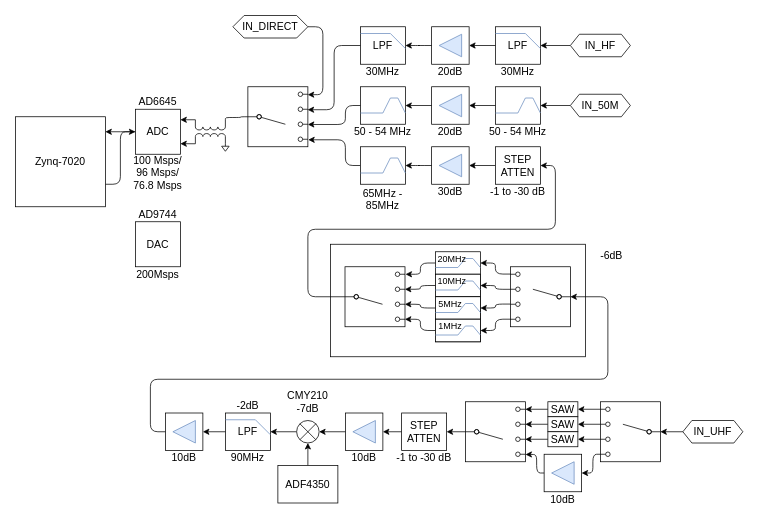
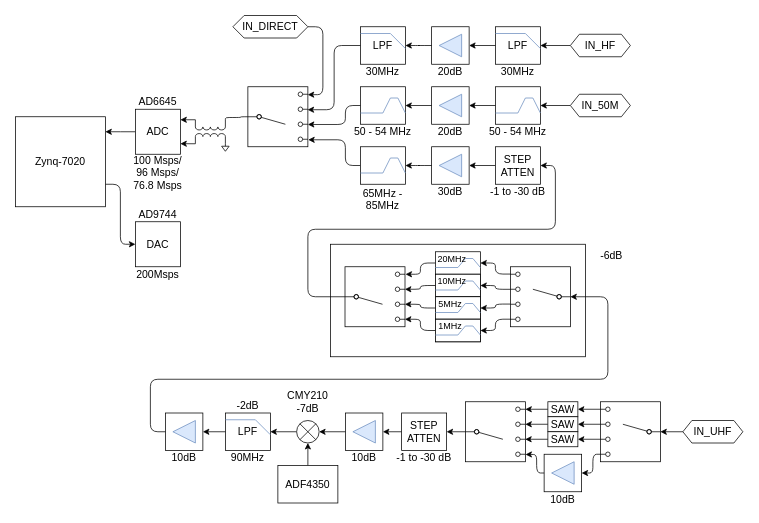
(120, 160) -> (120, 217)
